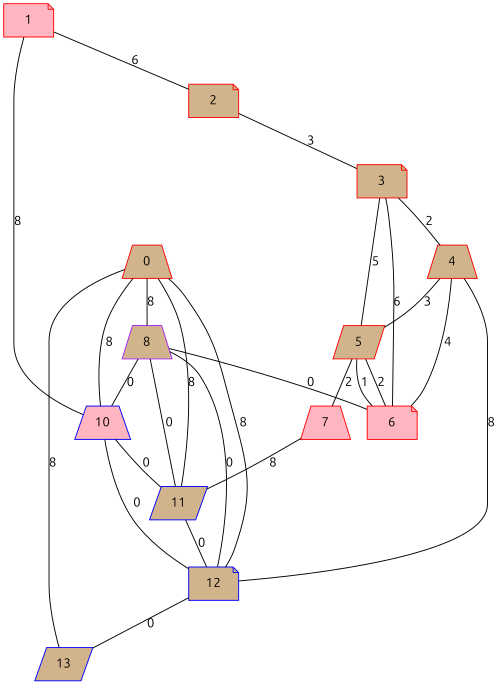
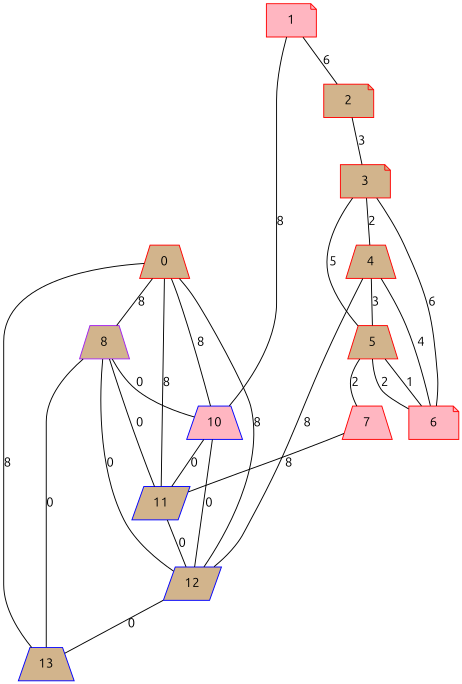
(359, 342) -> (373, 342)
(269, 376) -> (46, 497)
(214, 584) -> (192, 584)
(64, 664) -> (46, 664)
